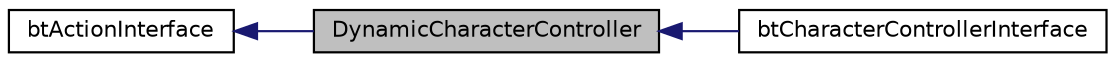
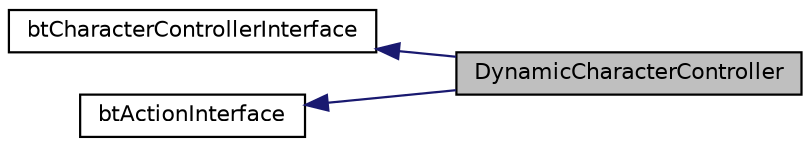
(710, 31) -> (428, 54)
